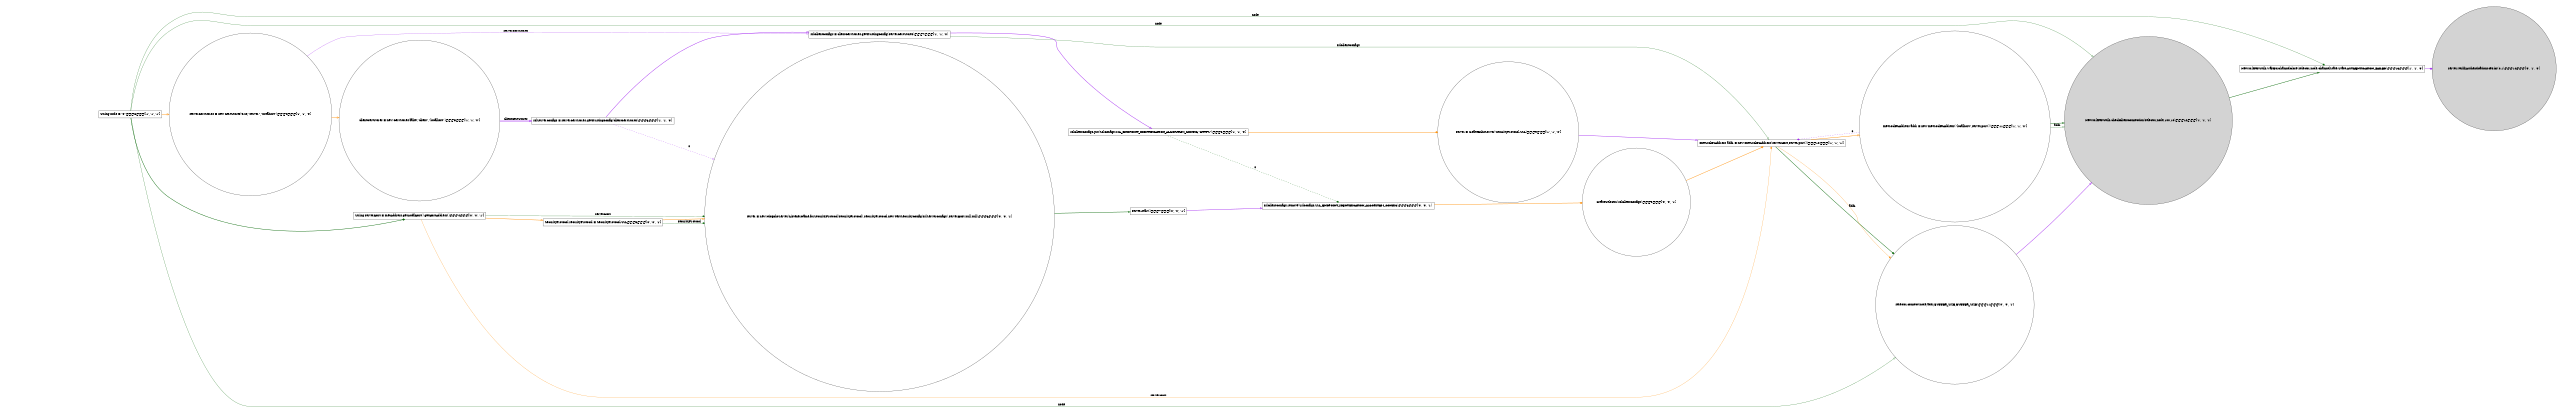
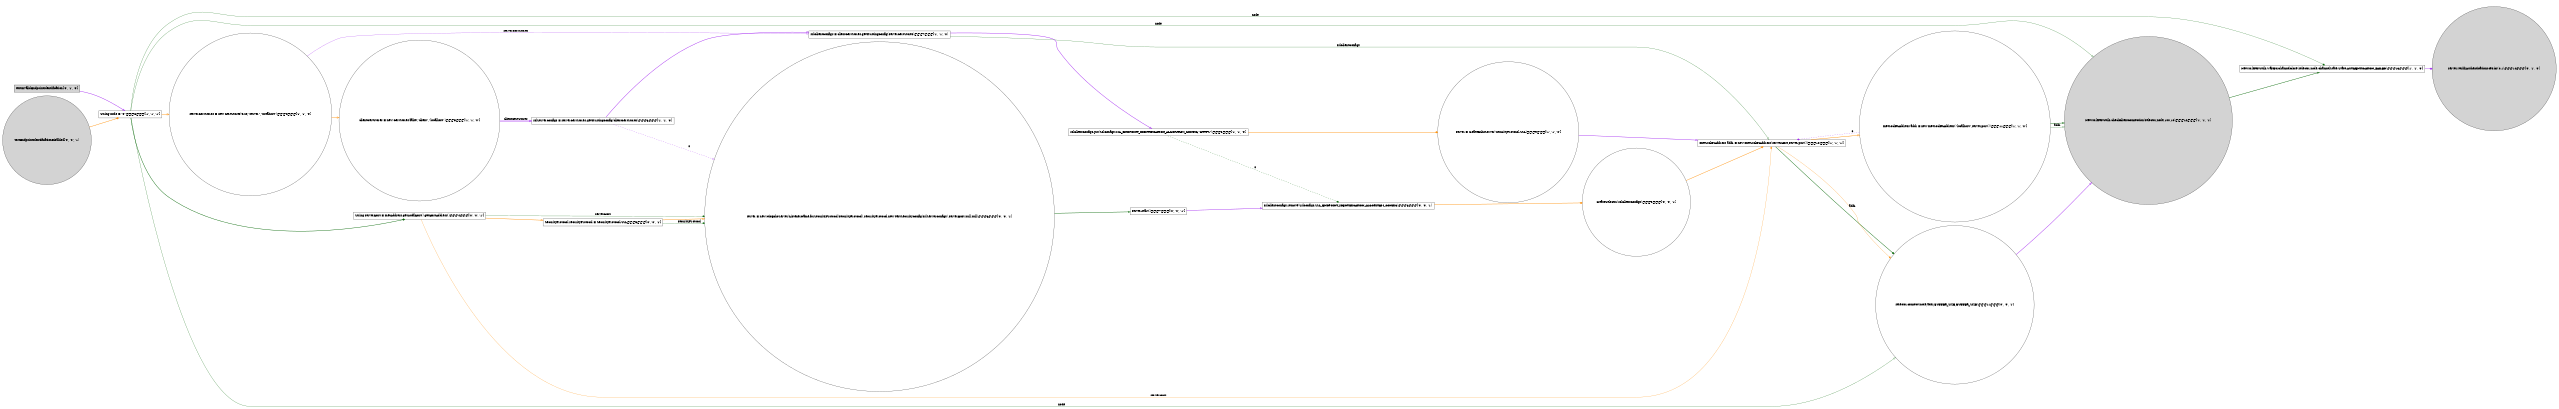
none -> (47, 89)
none -> (47, 140)
